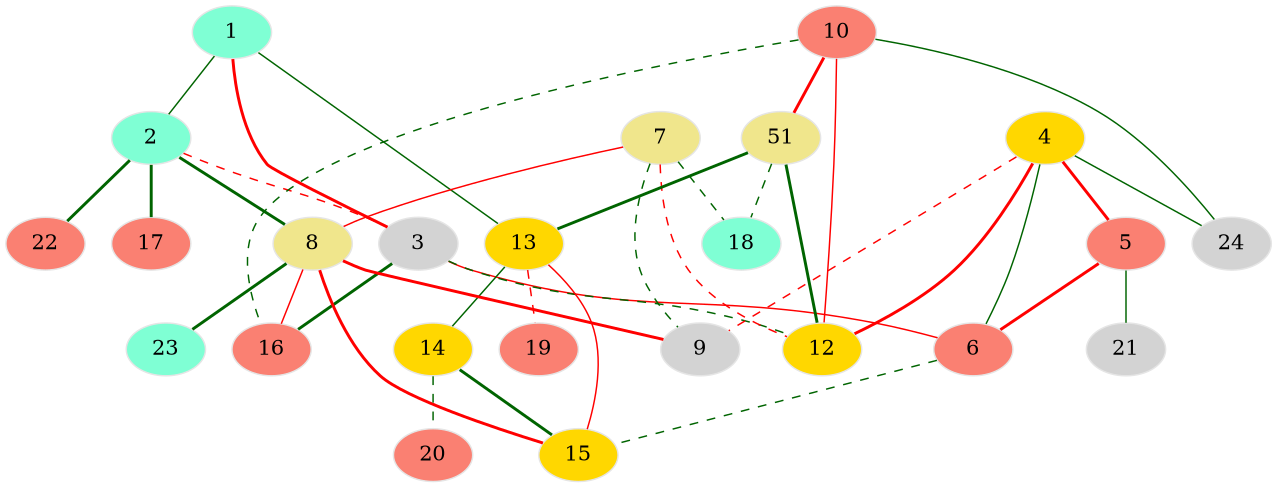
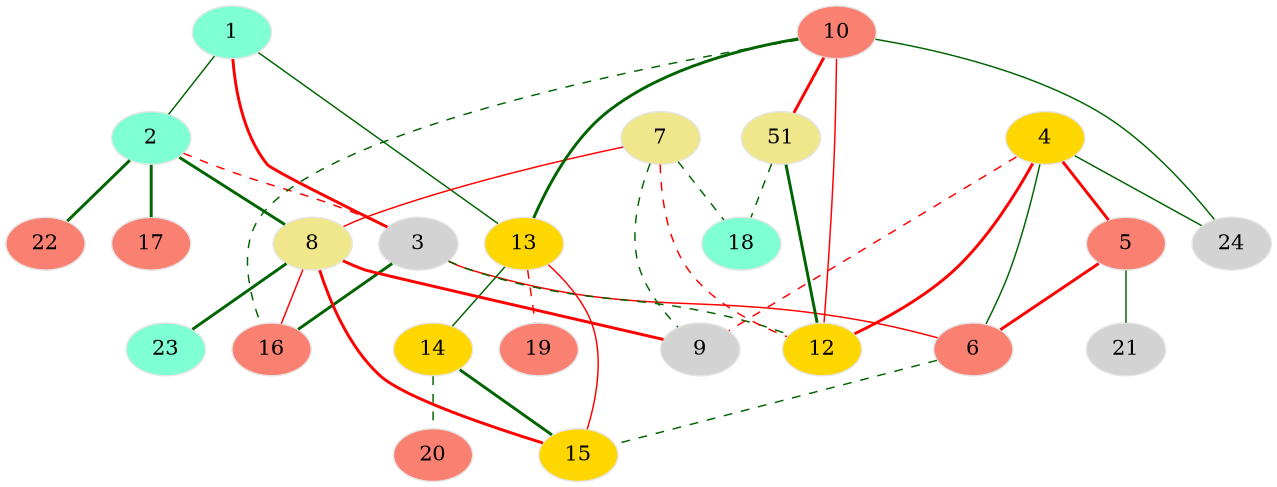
(653, 191) -> (639, 91)
